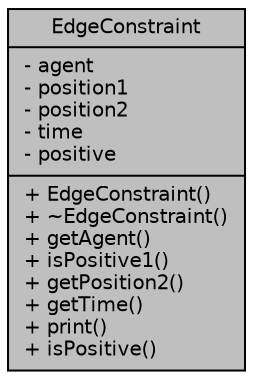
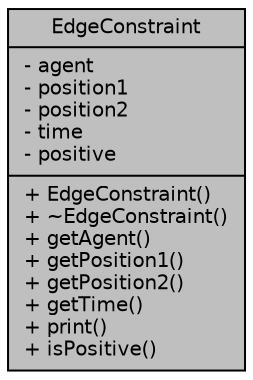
(97, 261) -> (104, 261)
